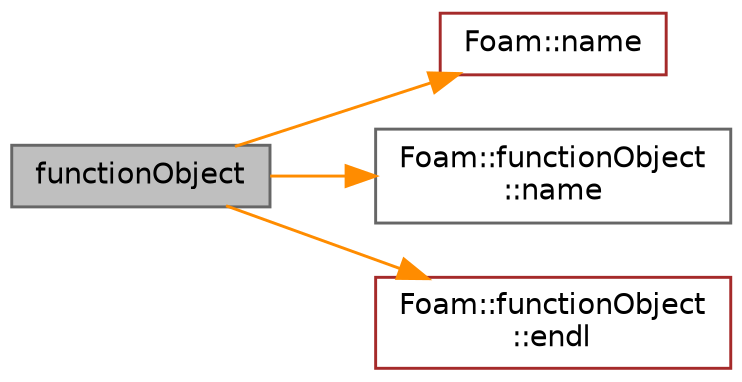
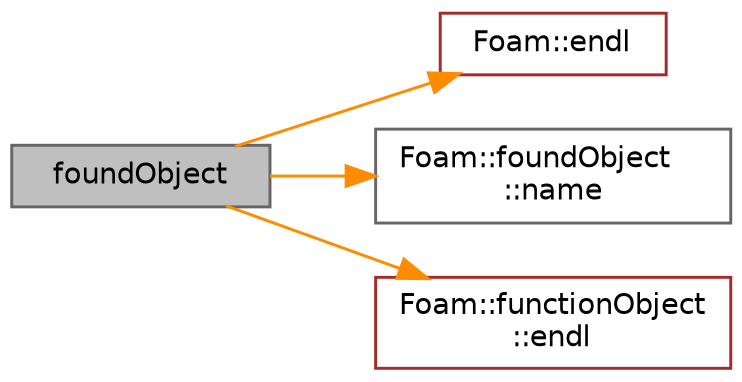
(553, 44) -> (553, 44)
(141, 176) -> (141, 176)
(553, 176) -> (553, 176)
